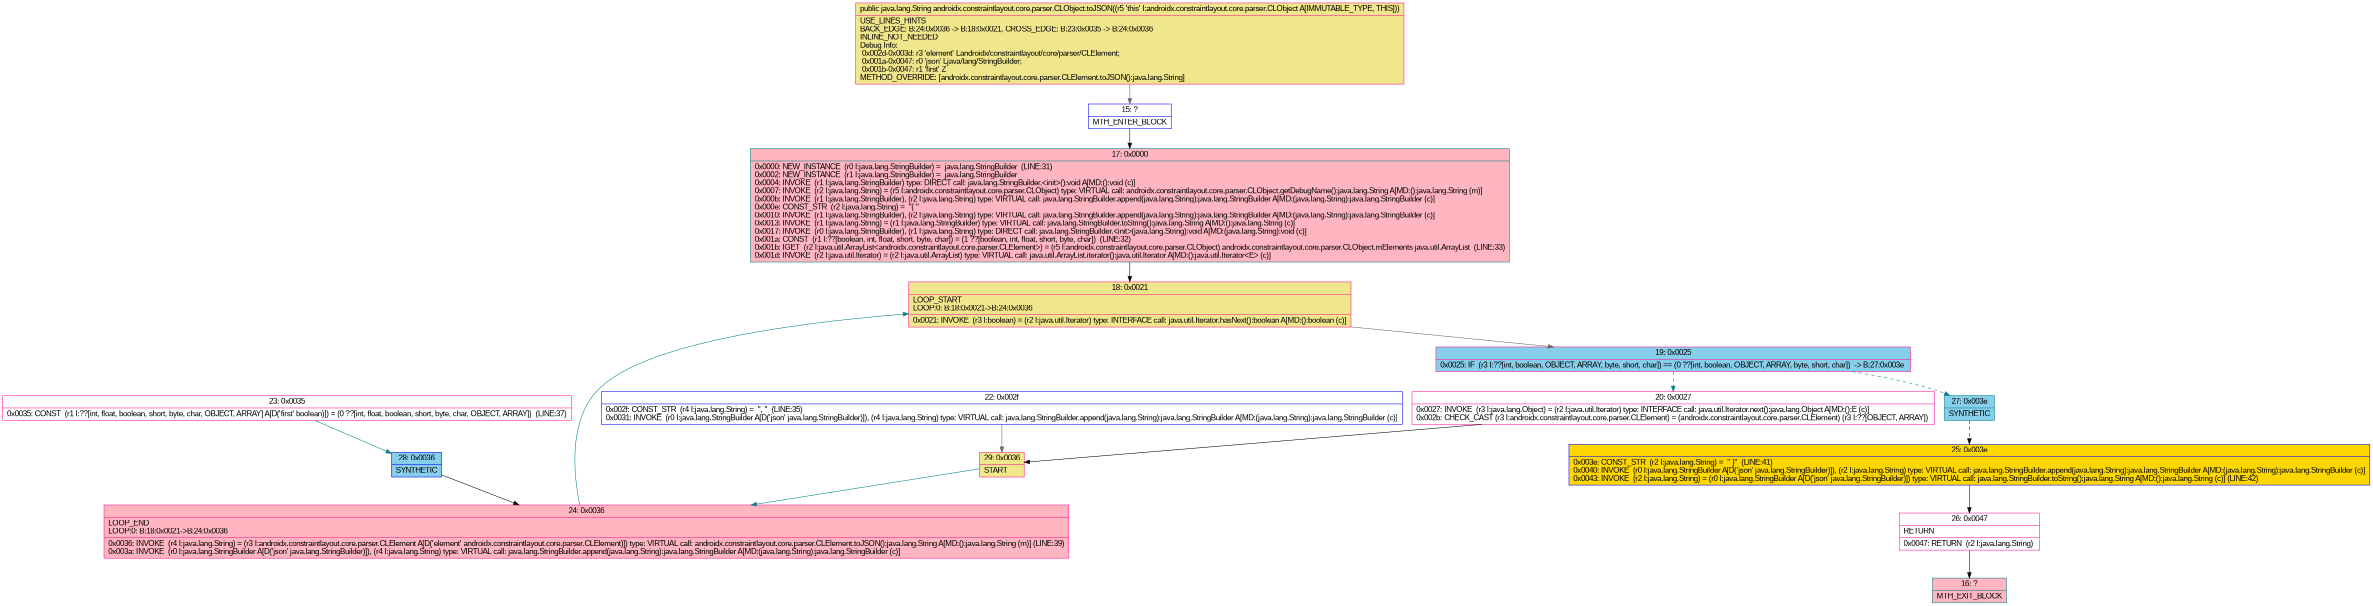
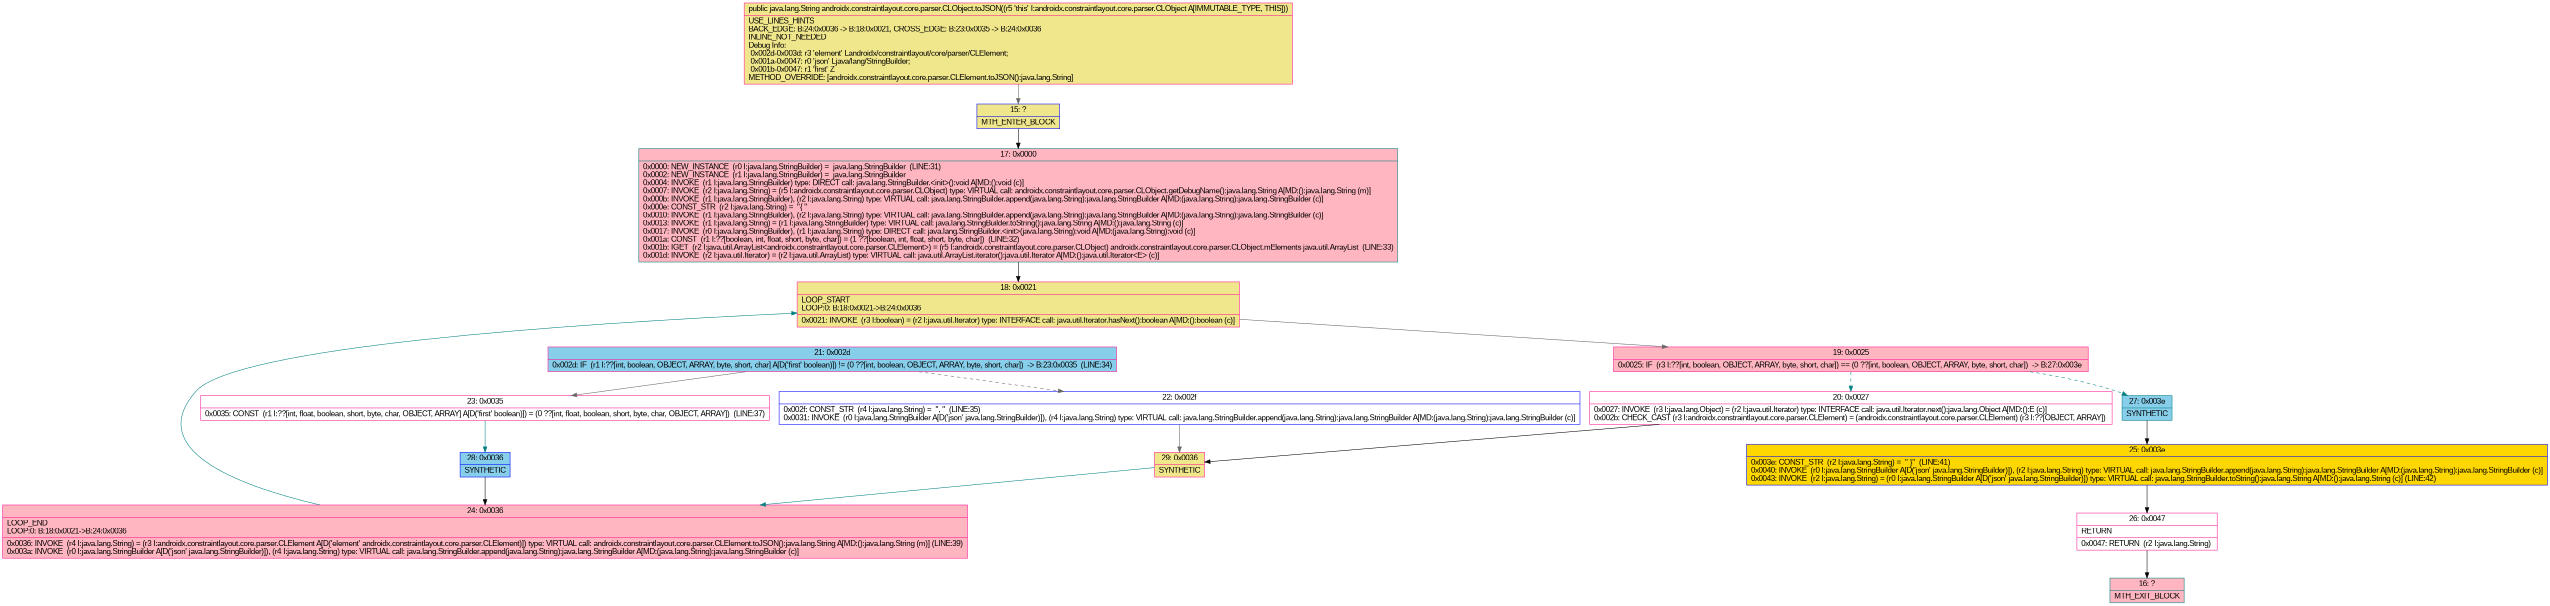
(1130, 116) -> (1018, 116)
none -> (832, 359)
(1673, 359) -> (1851, 359)
(1969, 430) -> (2147, 430)
(996, 471) -> (1180, 471)
